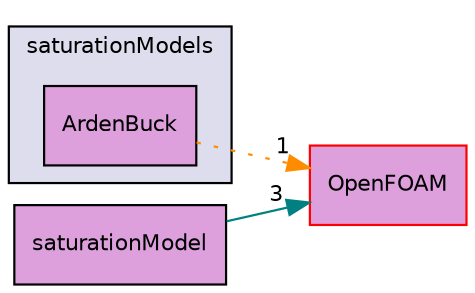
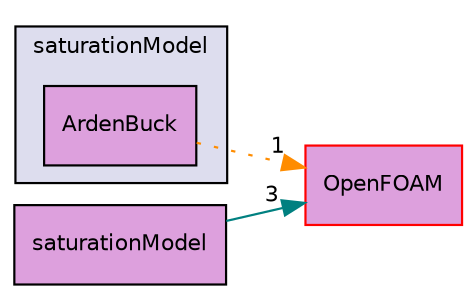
(120, 47) -> (121, 47)
